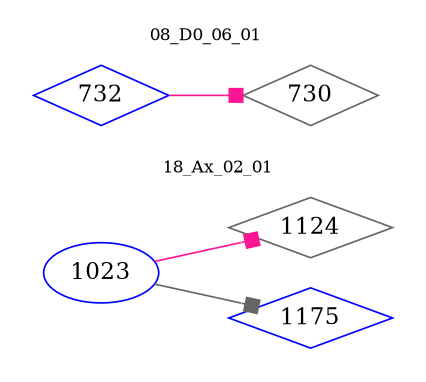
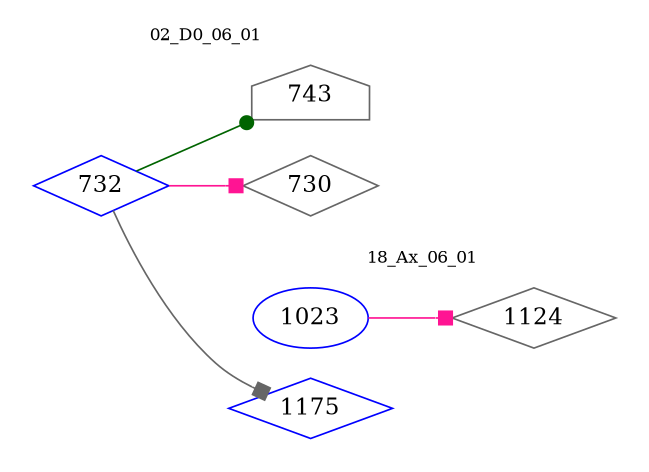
(206, 36) -> (206, 36)
none -> (311, 95)
(218, 168) -> (422, 259)
(198, 294) -> (169, 310)
